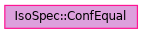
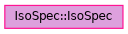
(71, 17) -> (64, 17)
